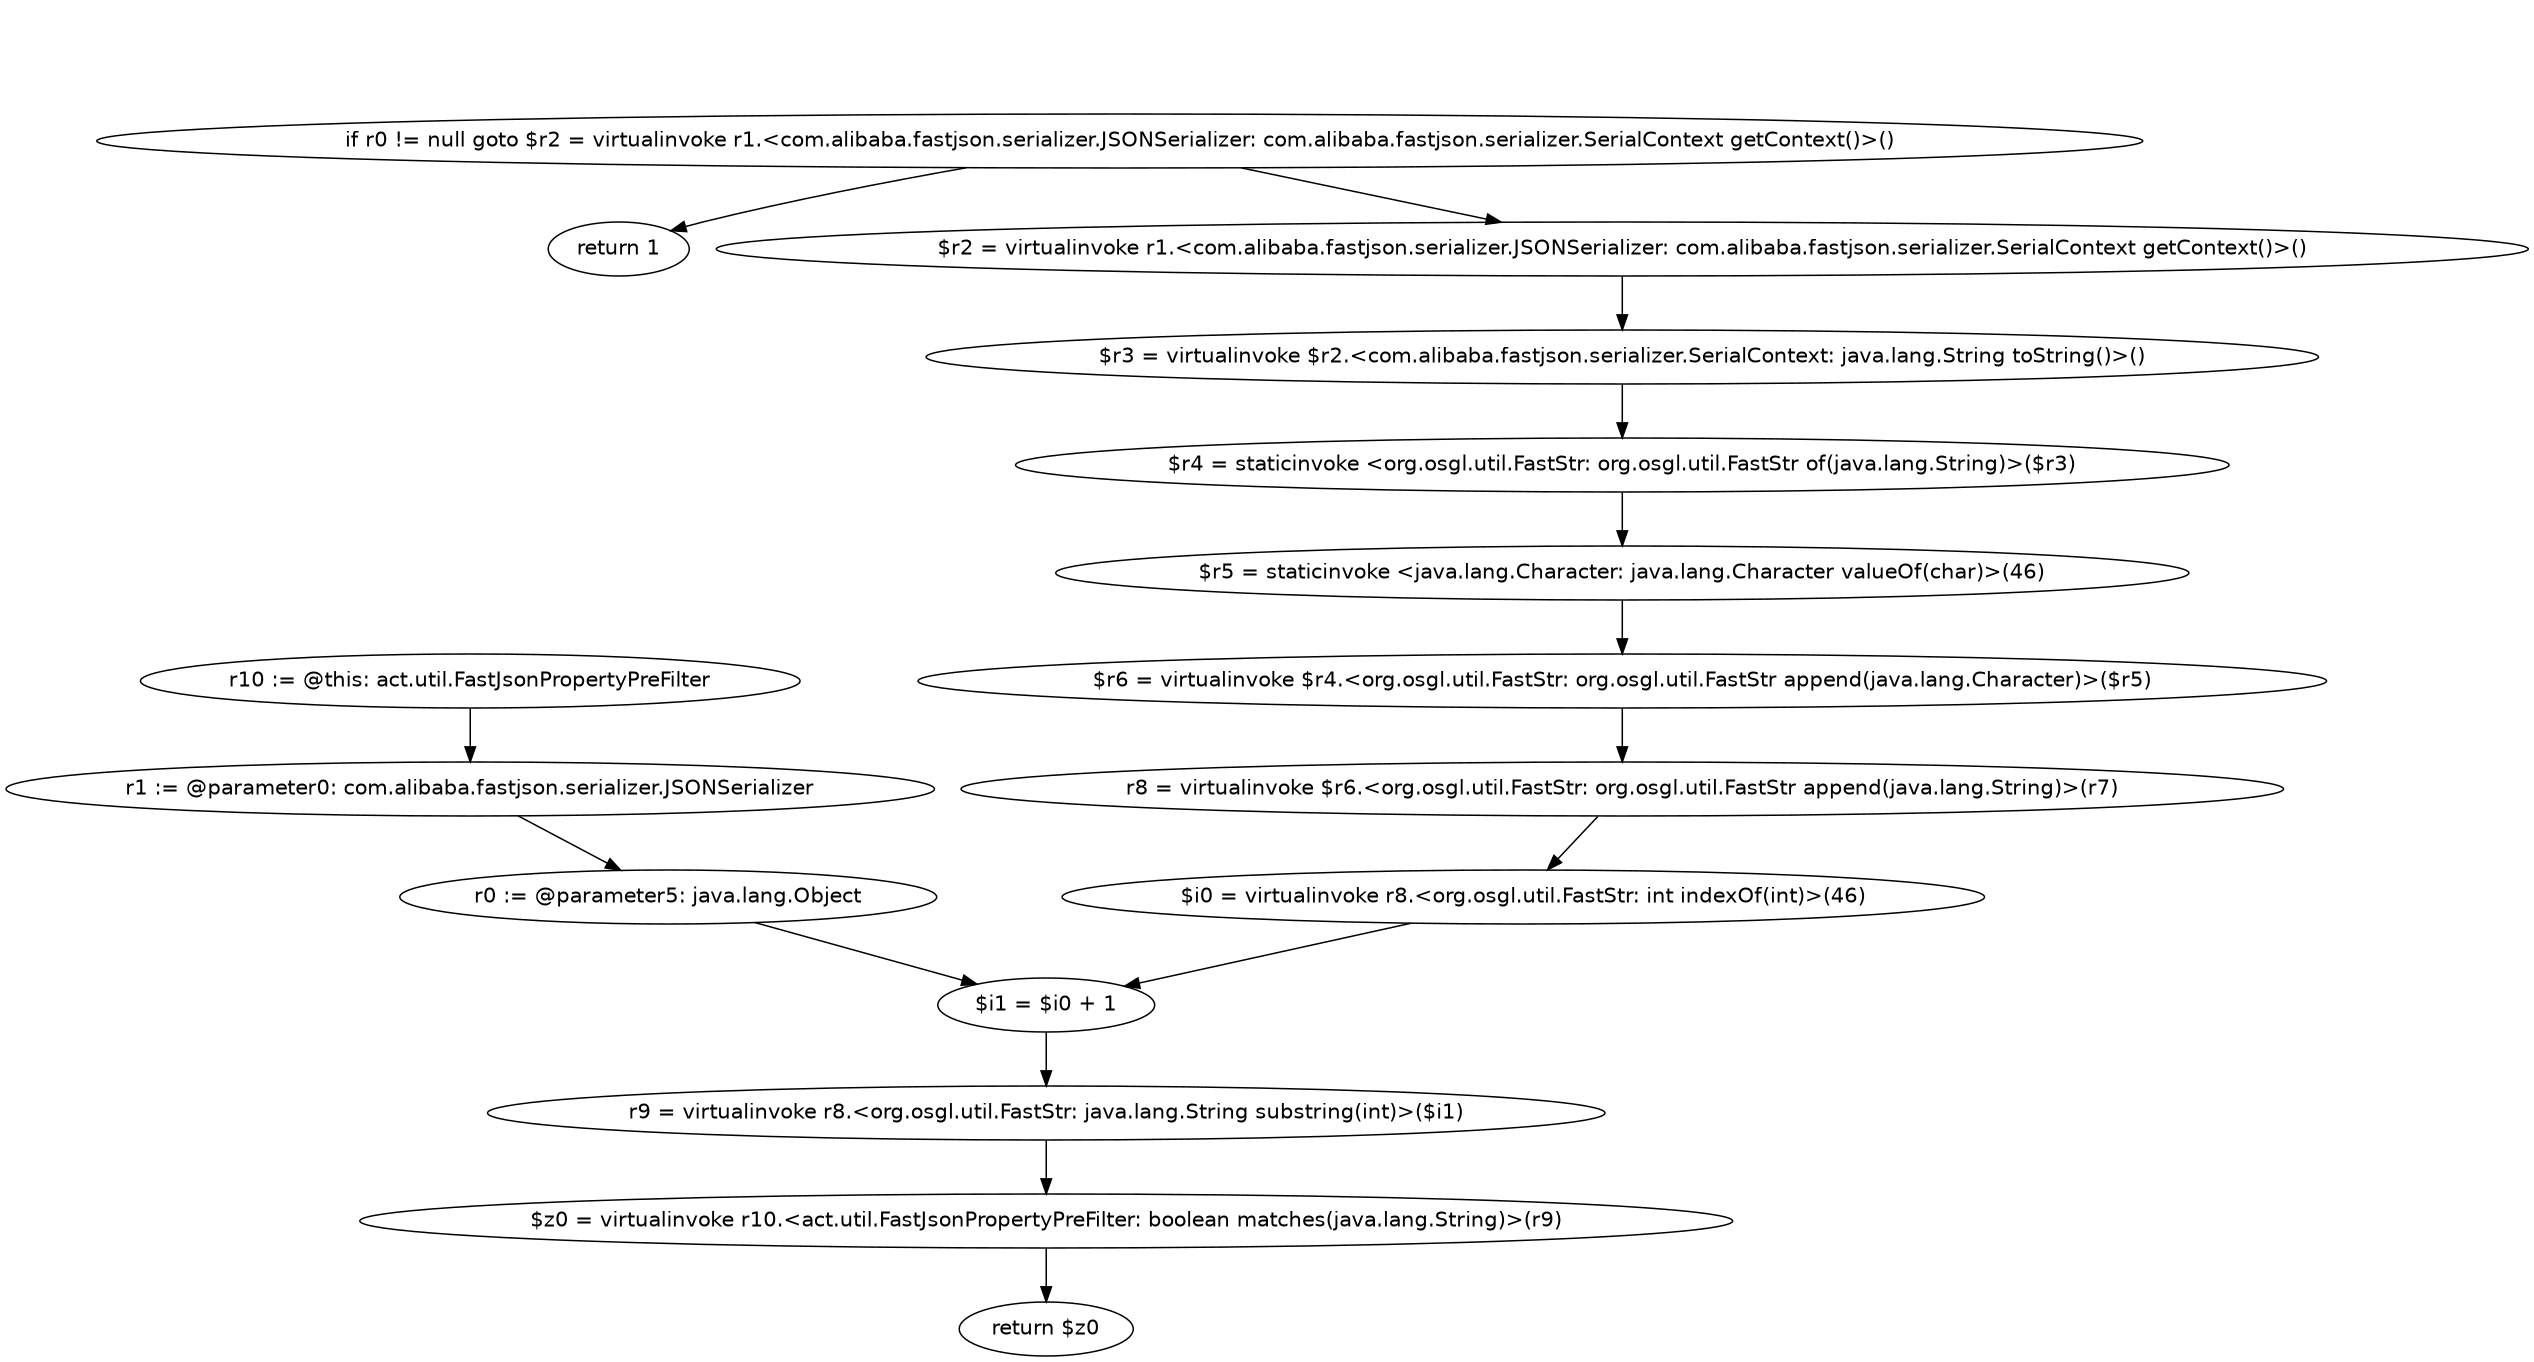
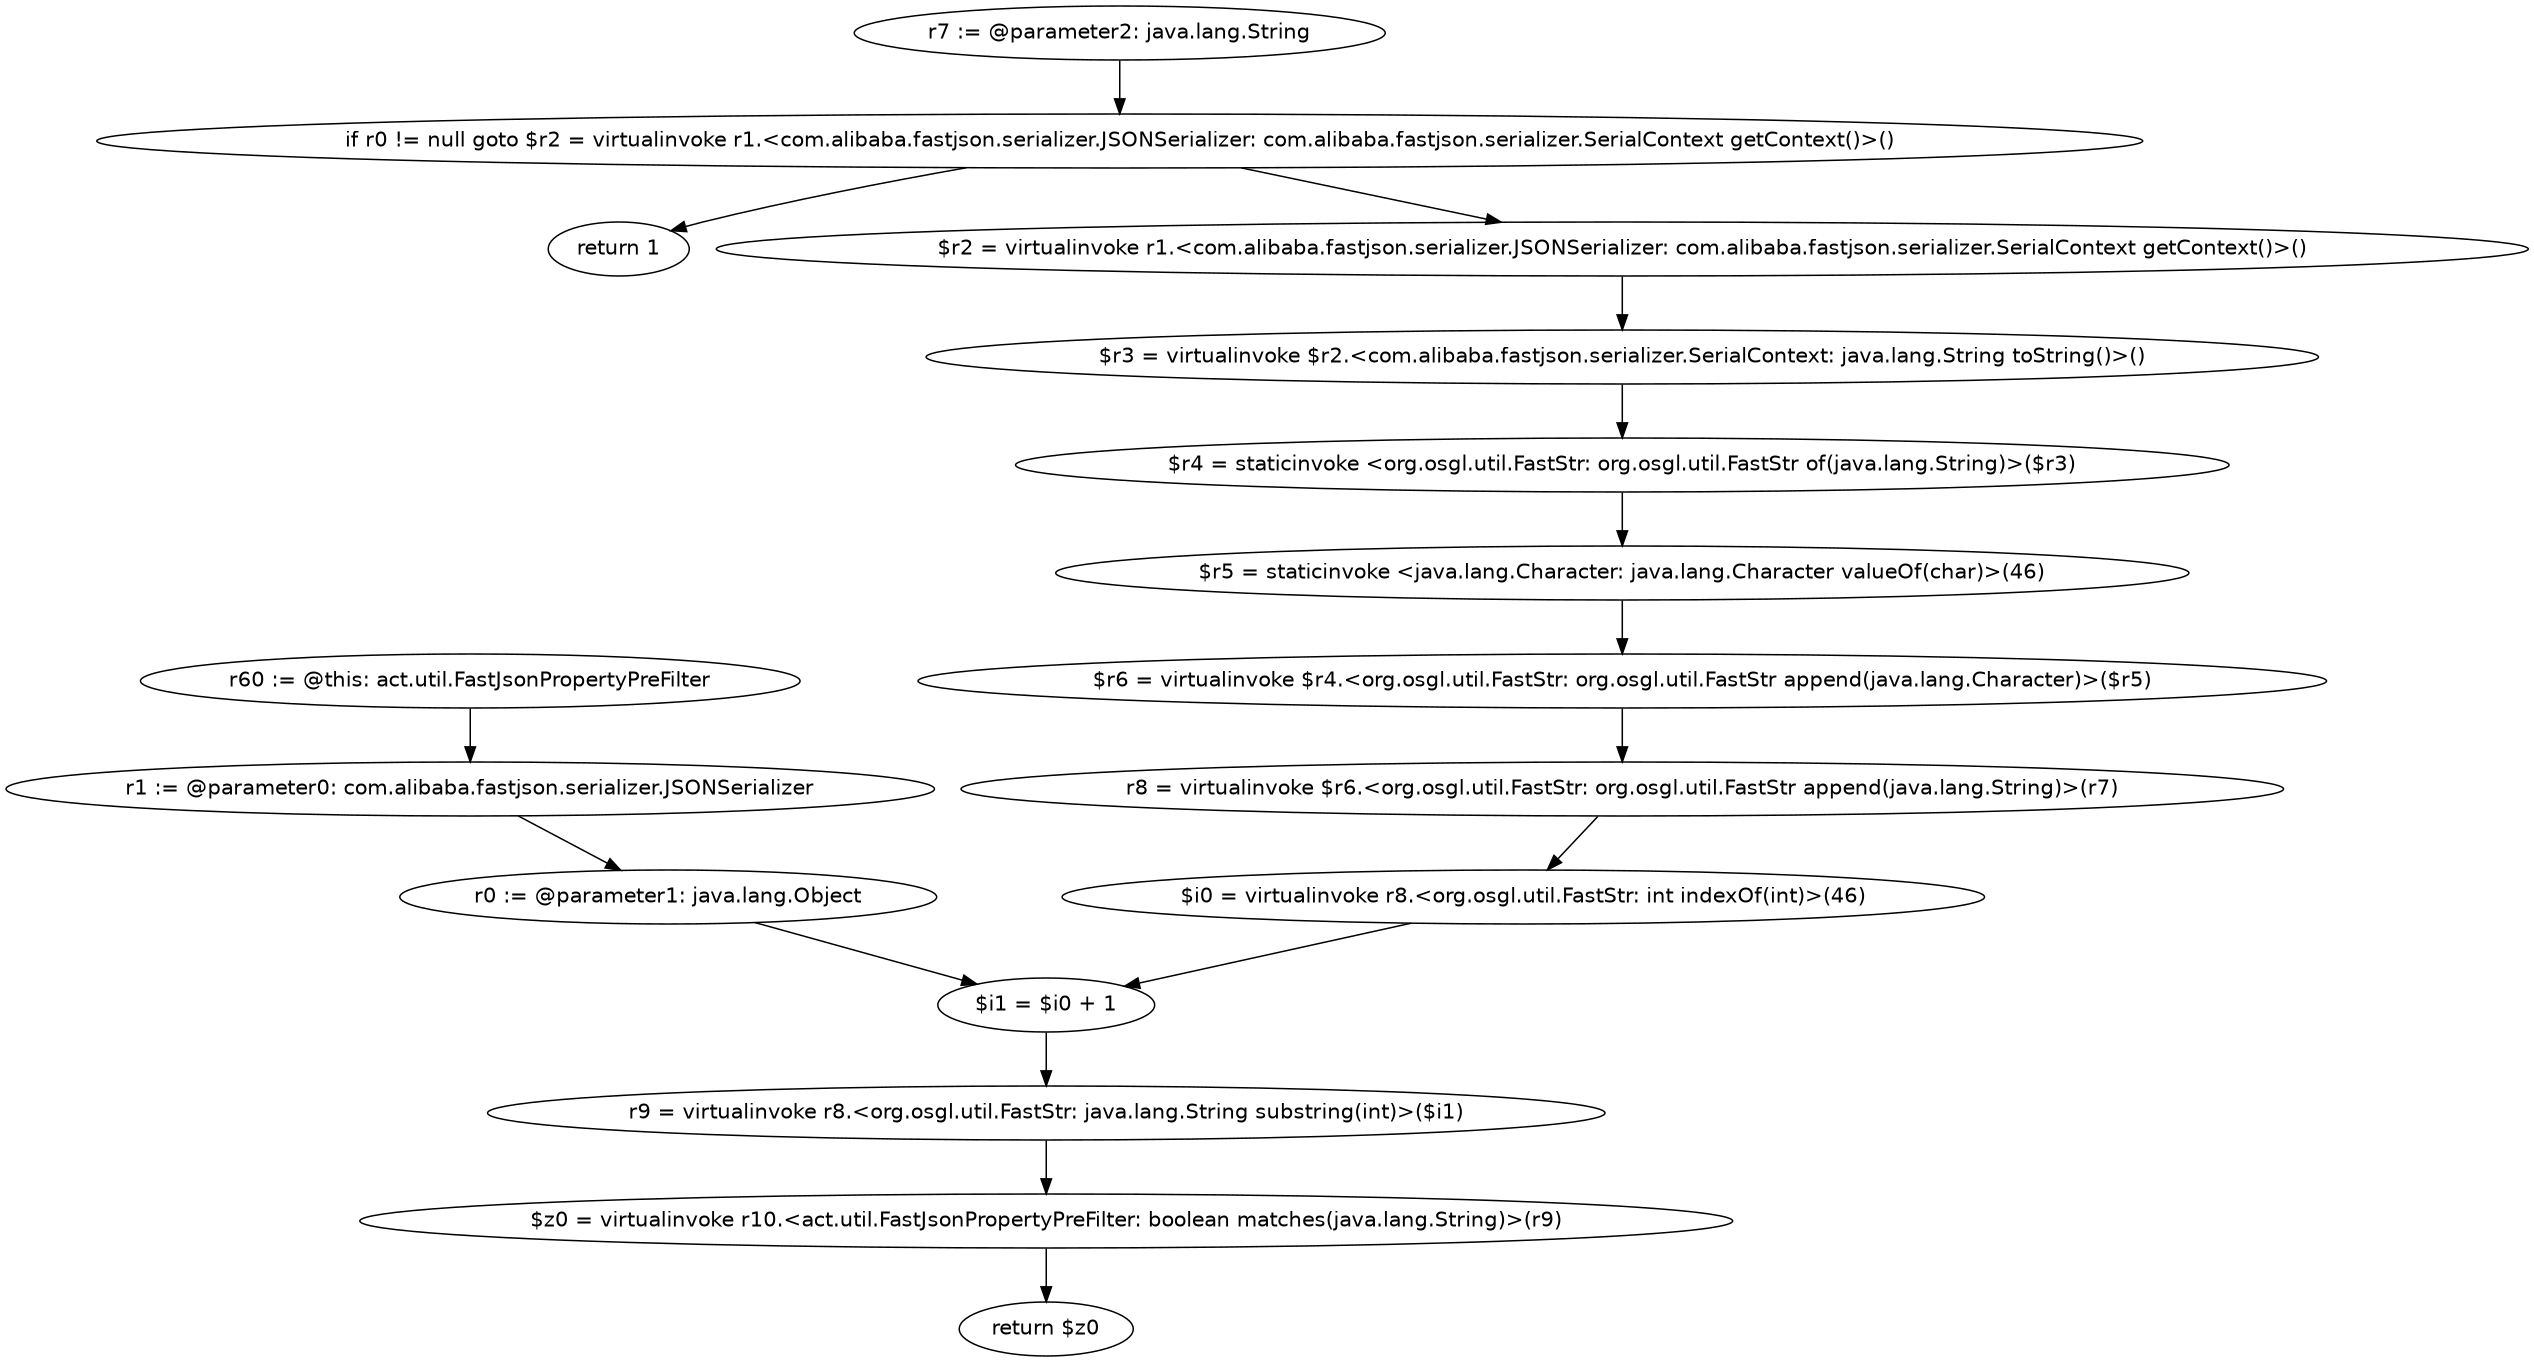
none -> (1120, 33)
(470, 681) -> (470, 681)
(668, 897) -> (668, 897)
